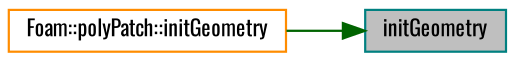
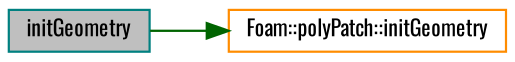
(314, 31) -> (178, 31)
